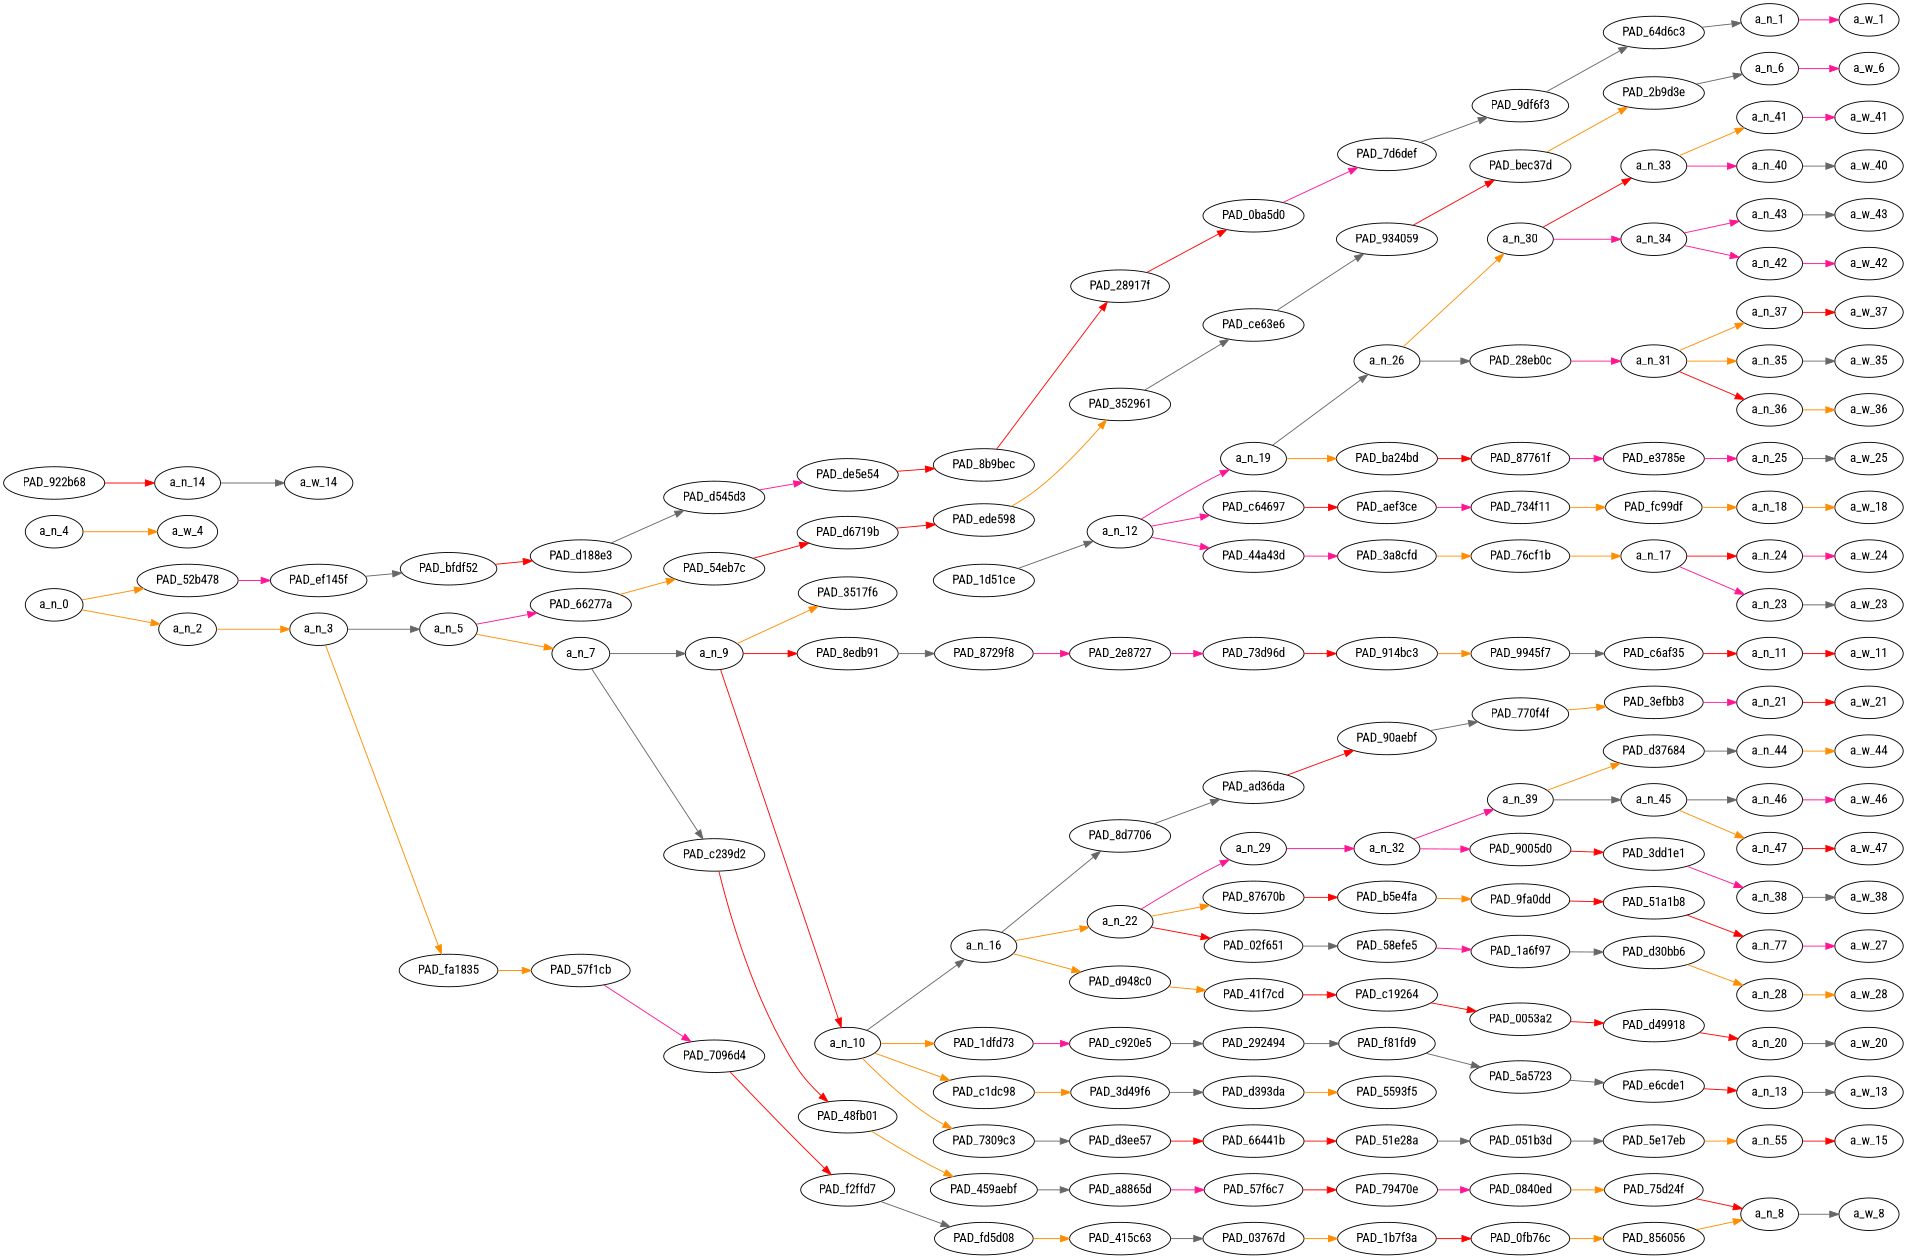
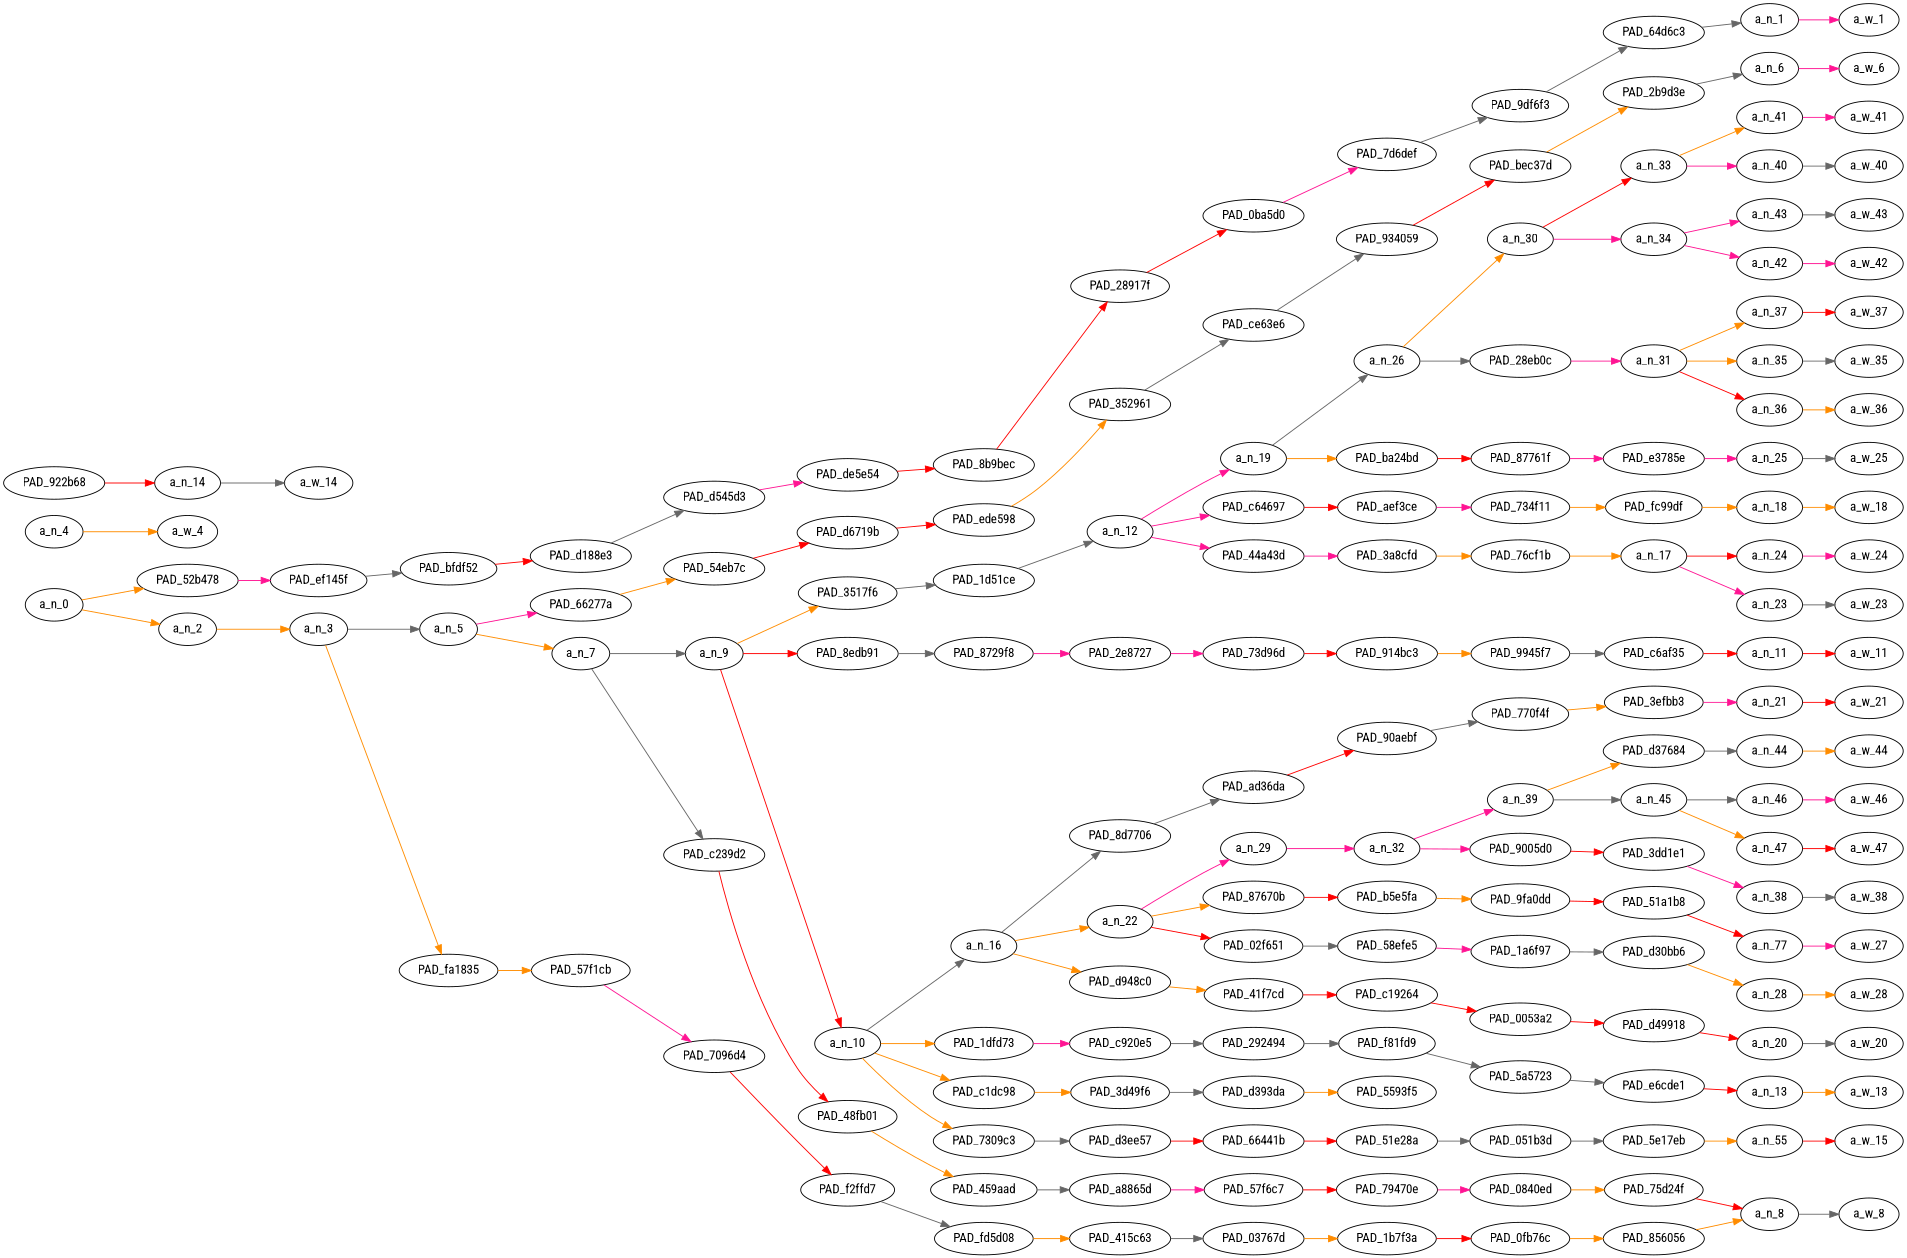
none -> (911, 587)
(1387, 897) -> (1387, 897)
(1814, 1092) -> (1814, 1092)
(984, 1190) -> (984, 1190)
